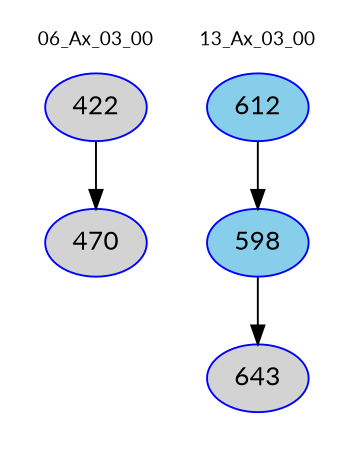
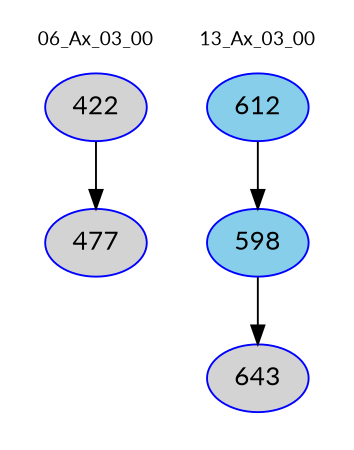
(96, 243) -> (96, 243)
